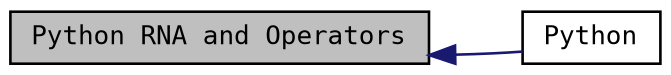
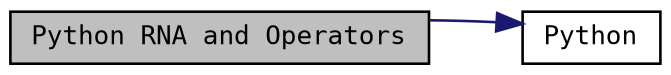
(489, 54) -> (463, 21)
